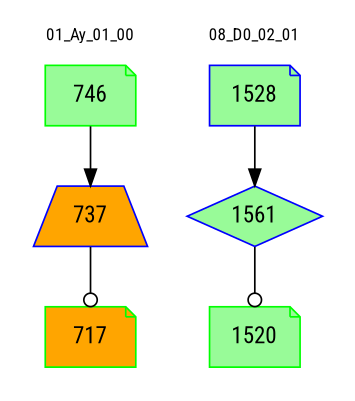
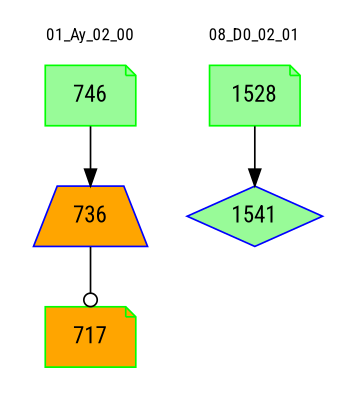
(91, 36) -> (91, 36)
(255, 96) -> (255, 96)
(91, 216) -> (91, 216)
(255, 216) -> (255, 216)
(255, 337) -> none
